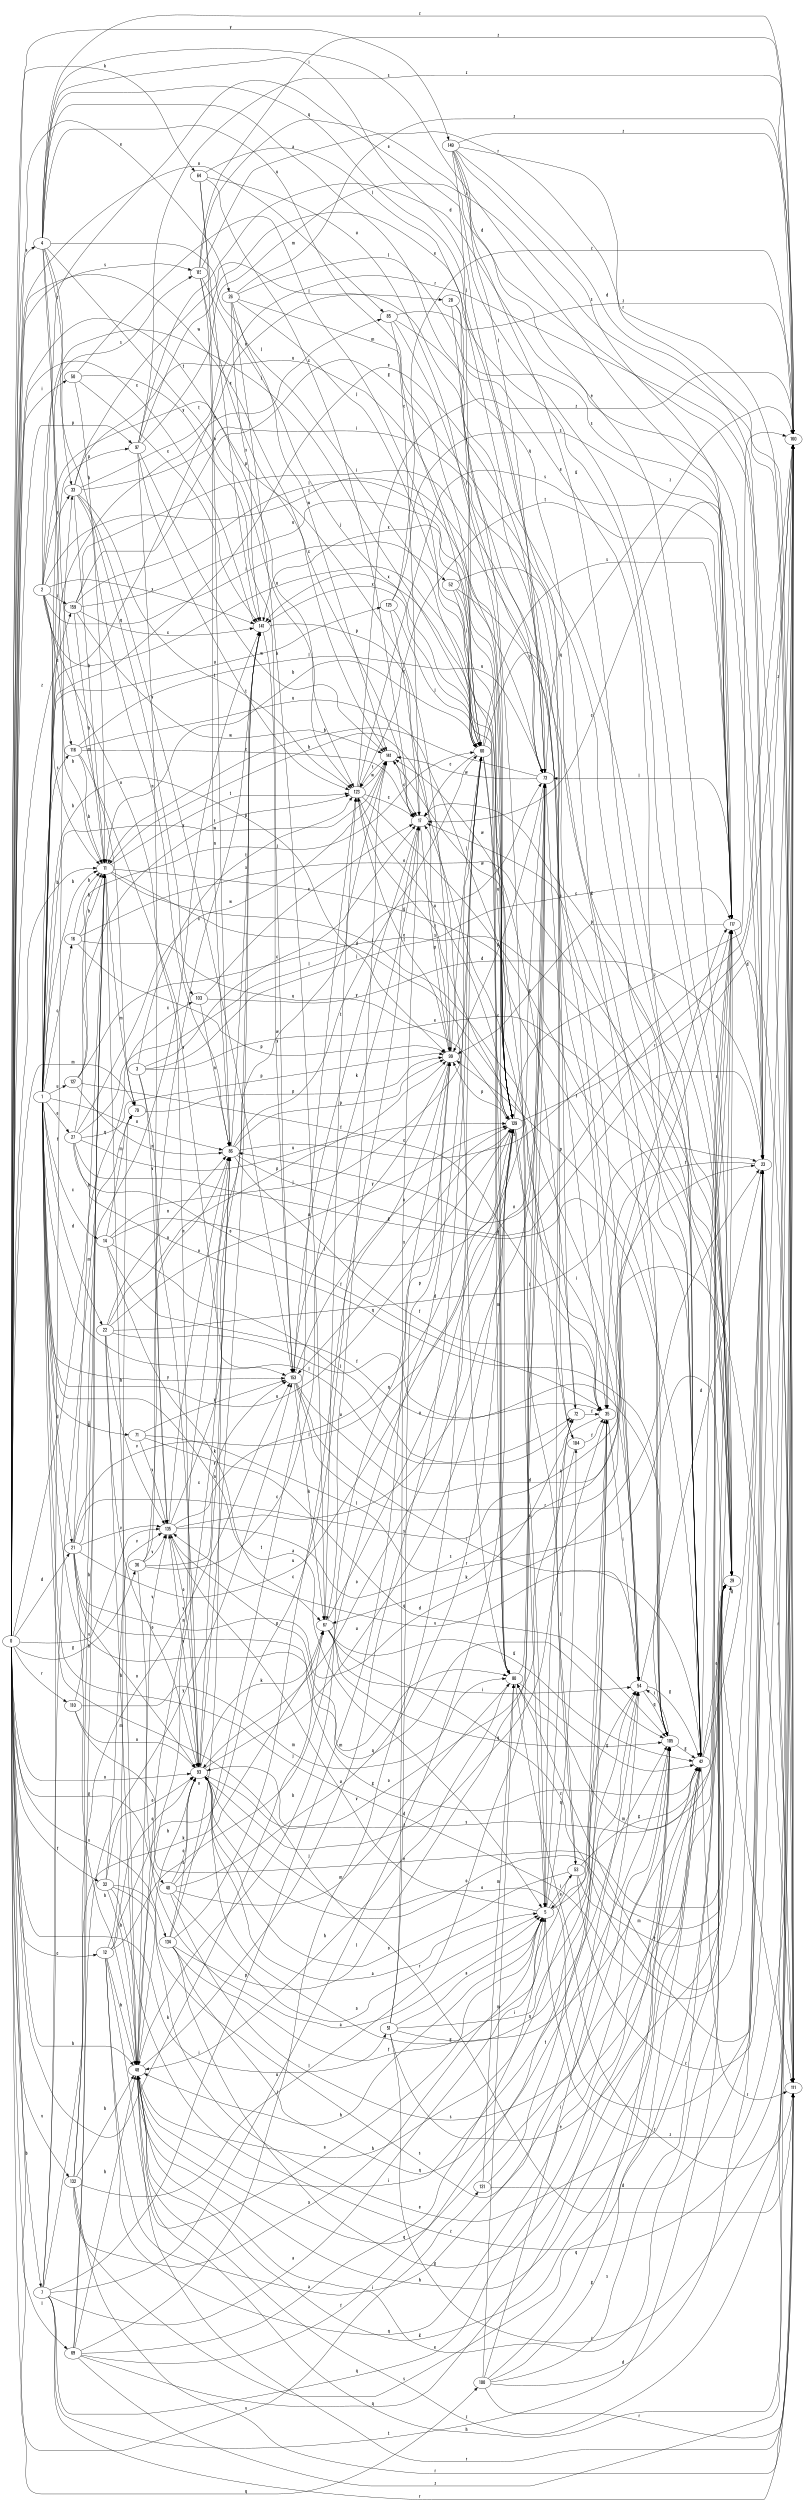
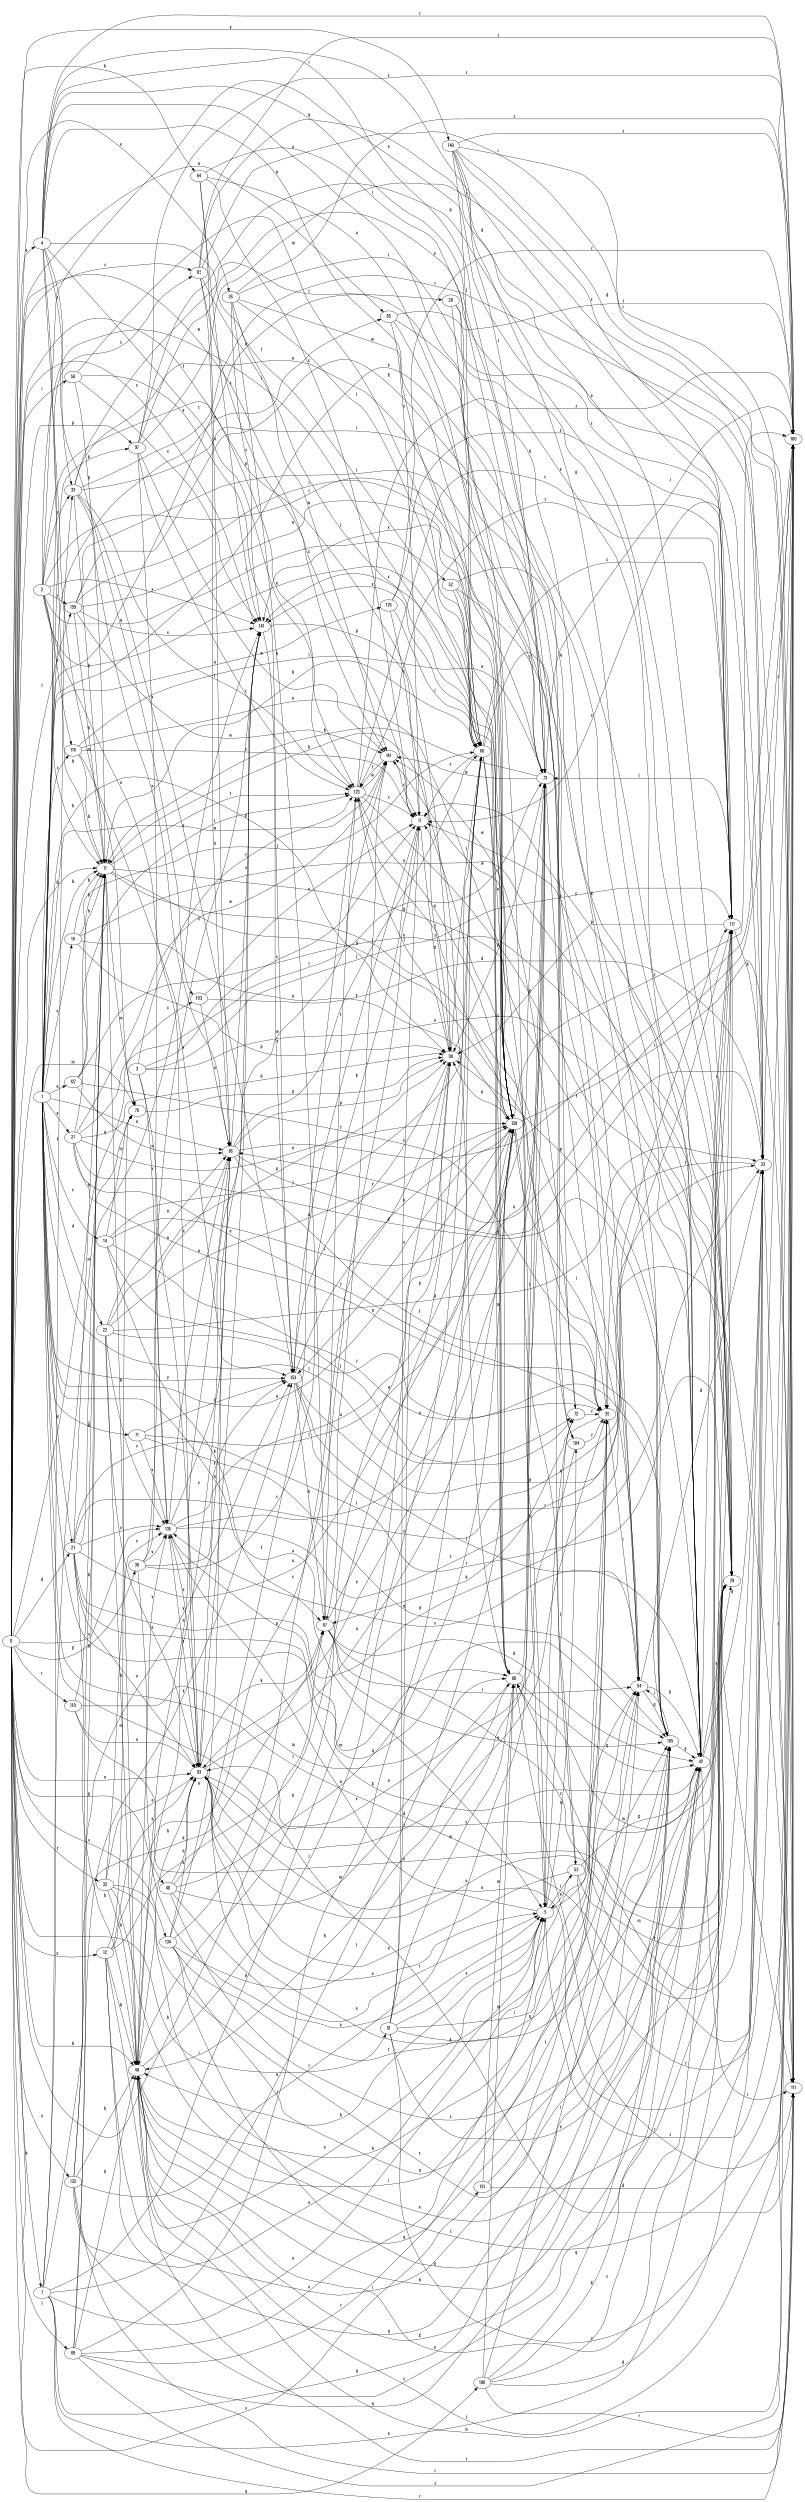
none -> (451, 1854)
(389, 2434) -> (389, 2434)
